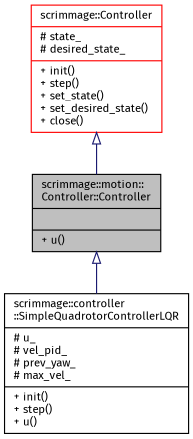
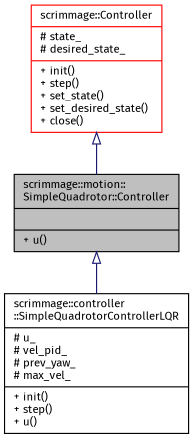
(97, 197) -> (97, 197)
